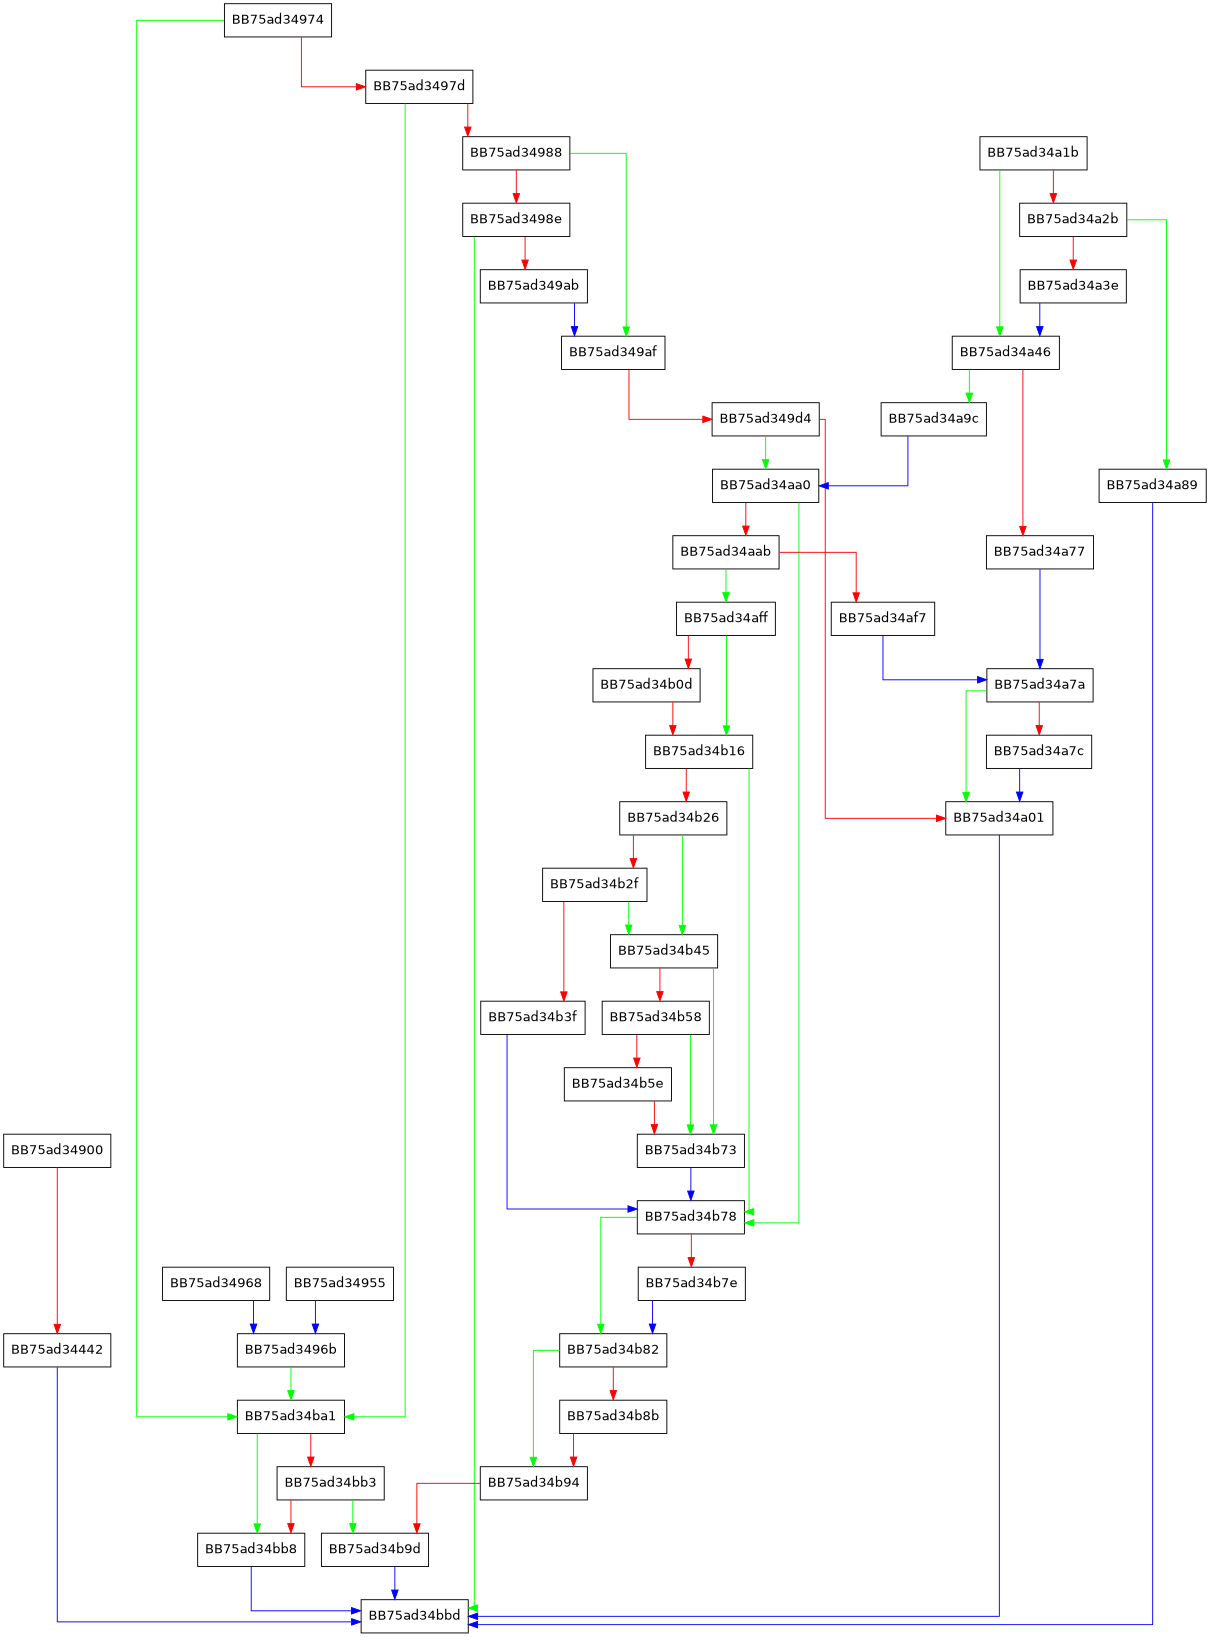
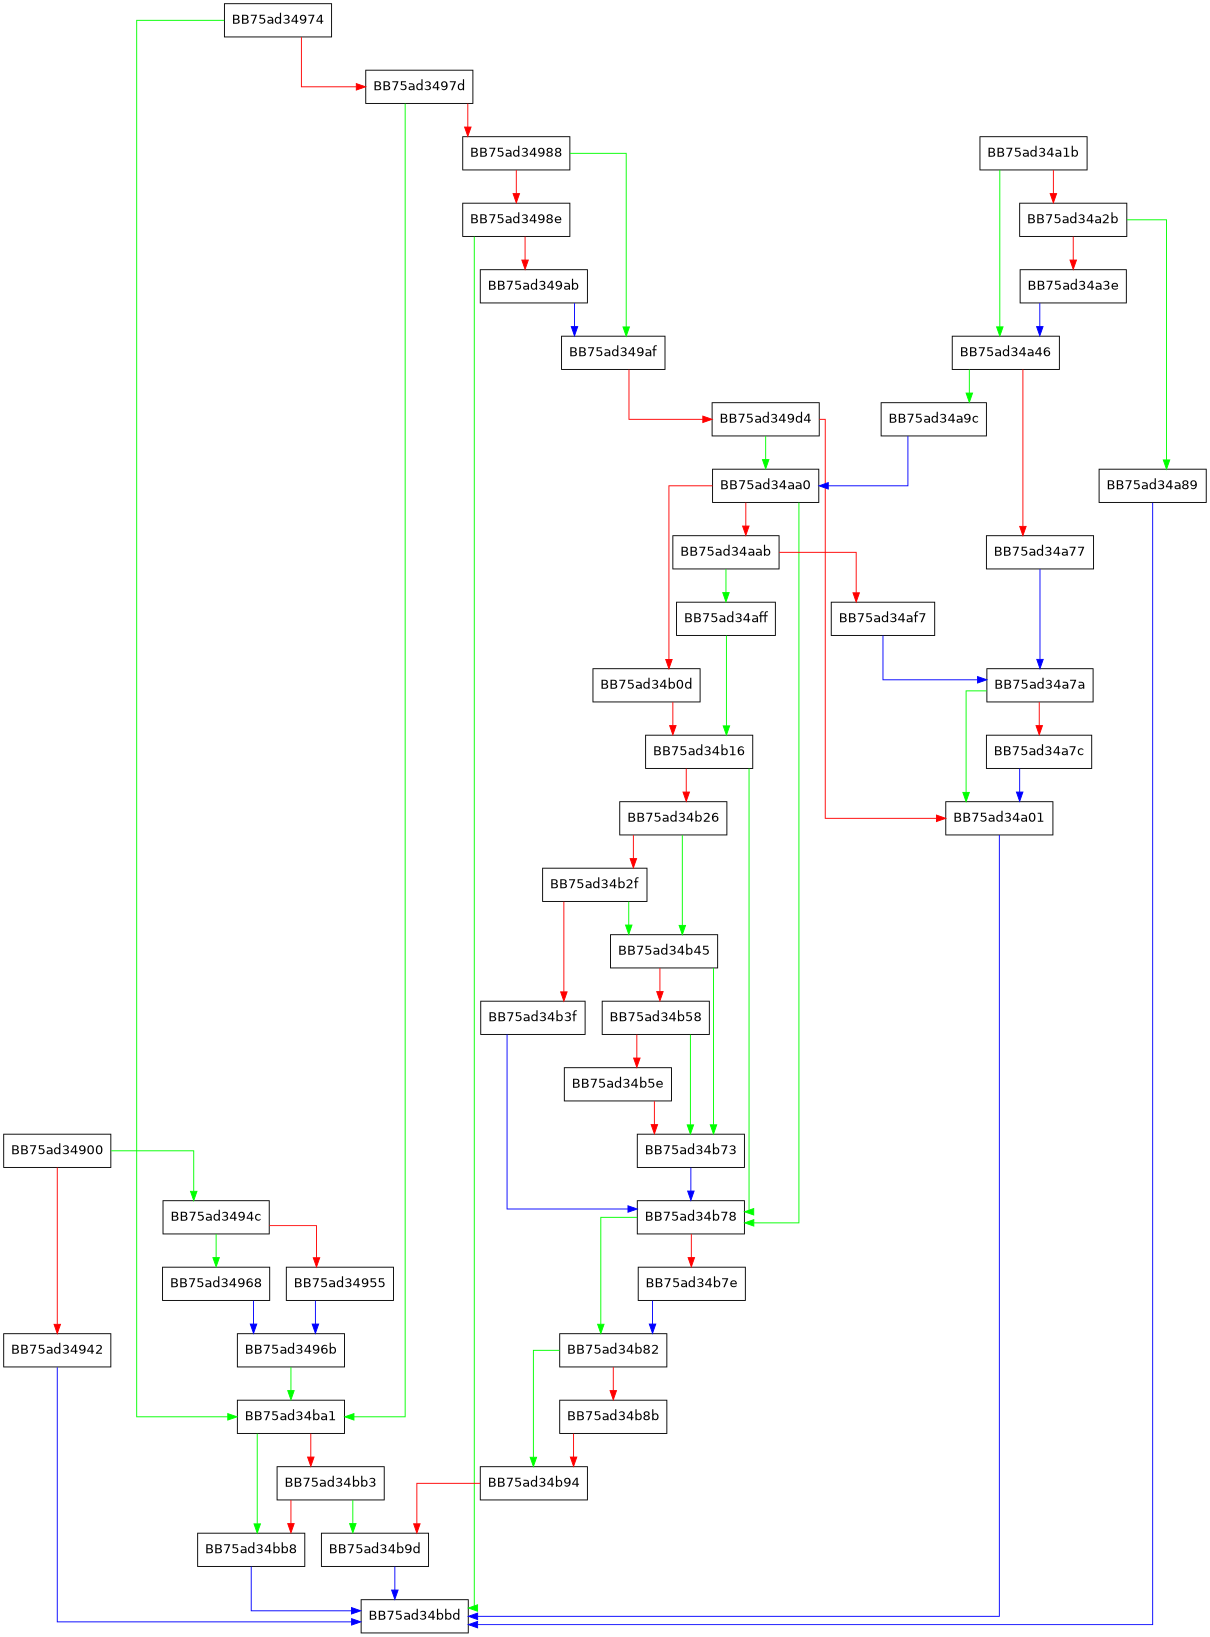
(688, 647) -> (669, 551)
none -> (216, 1217)
(57, 1350) -> (57, 1350)
